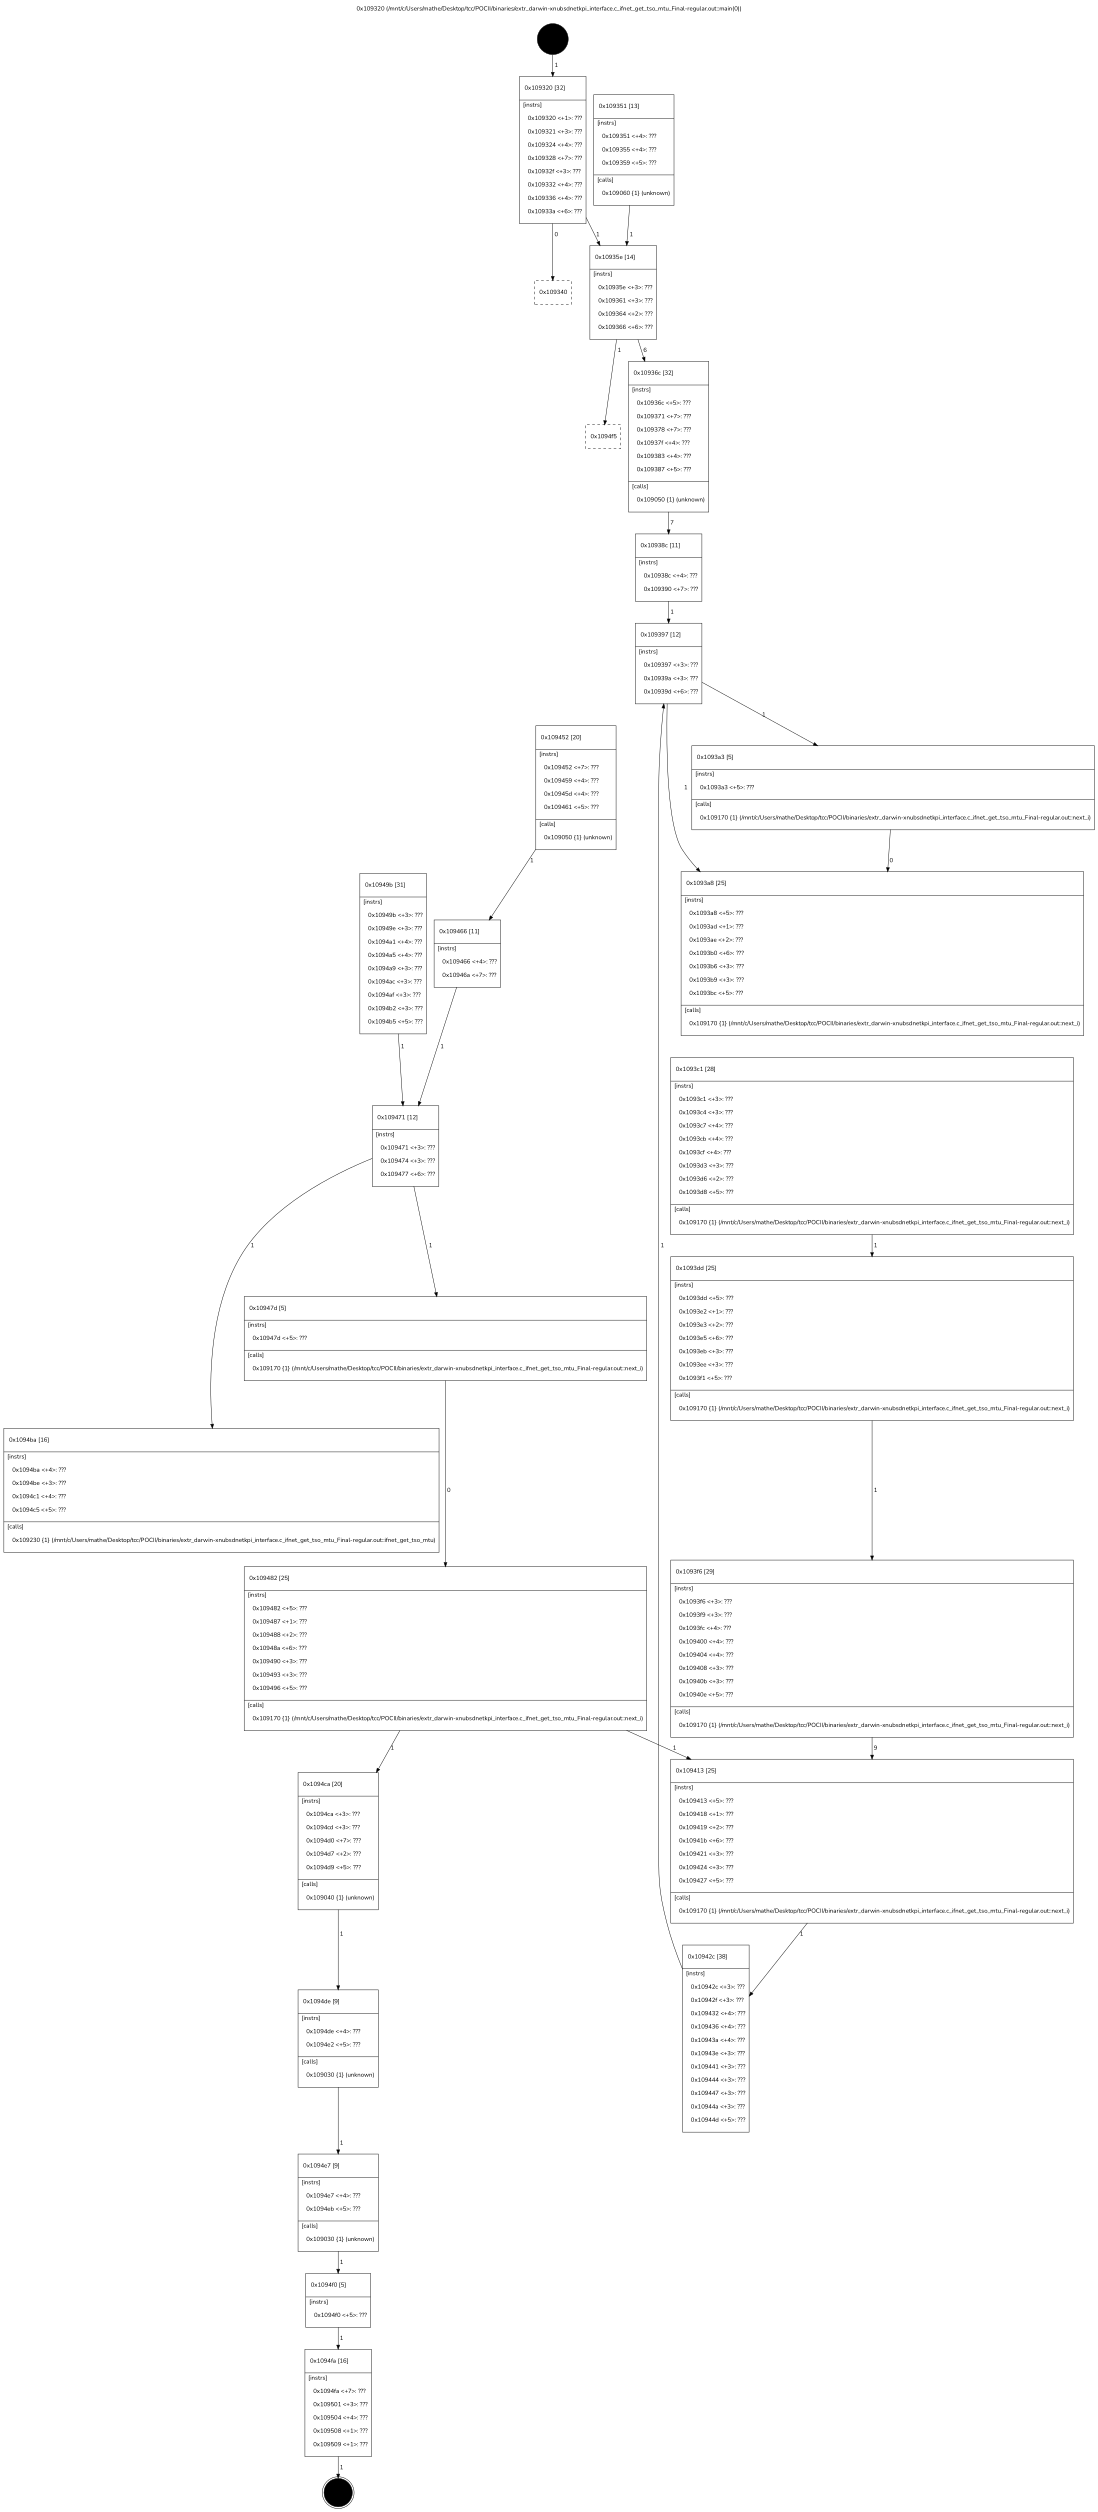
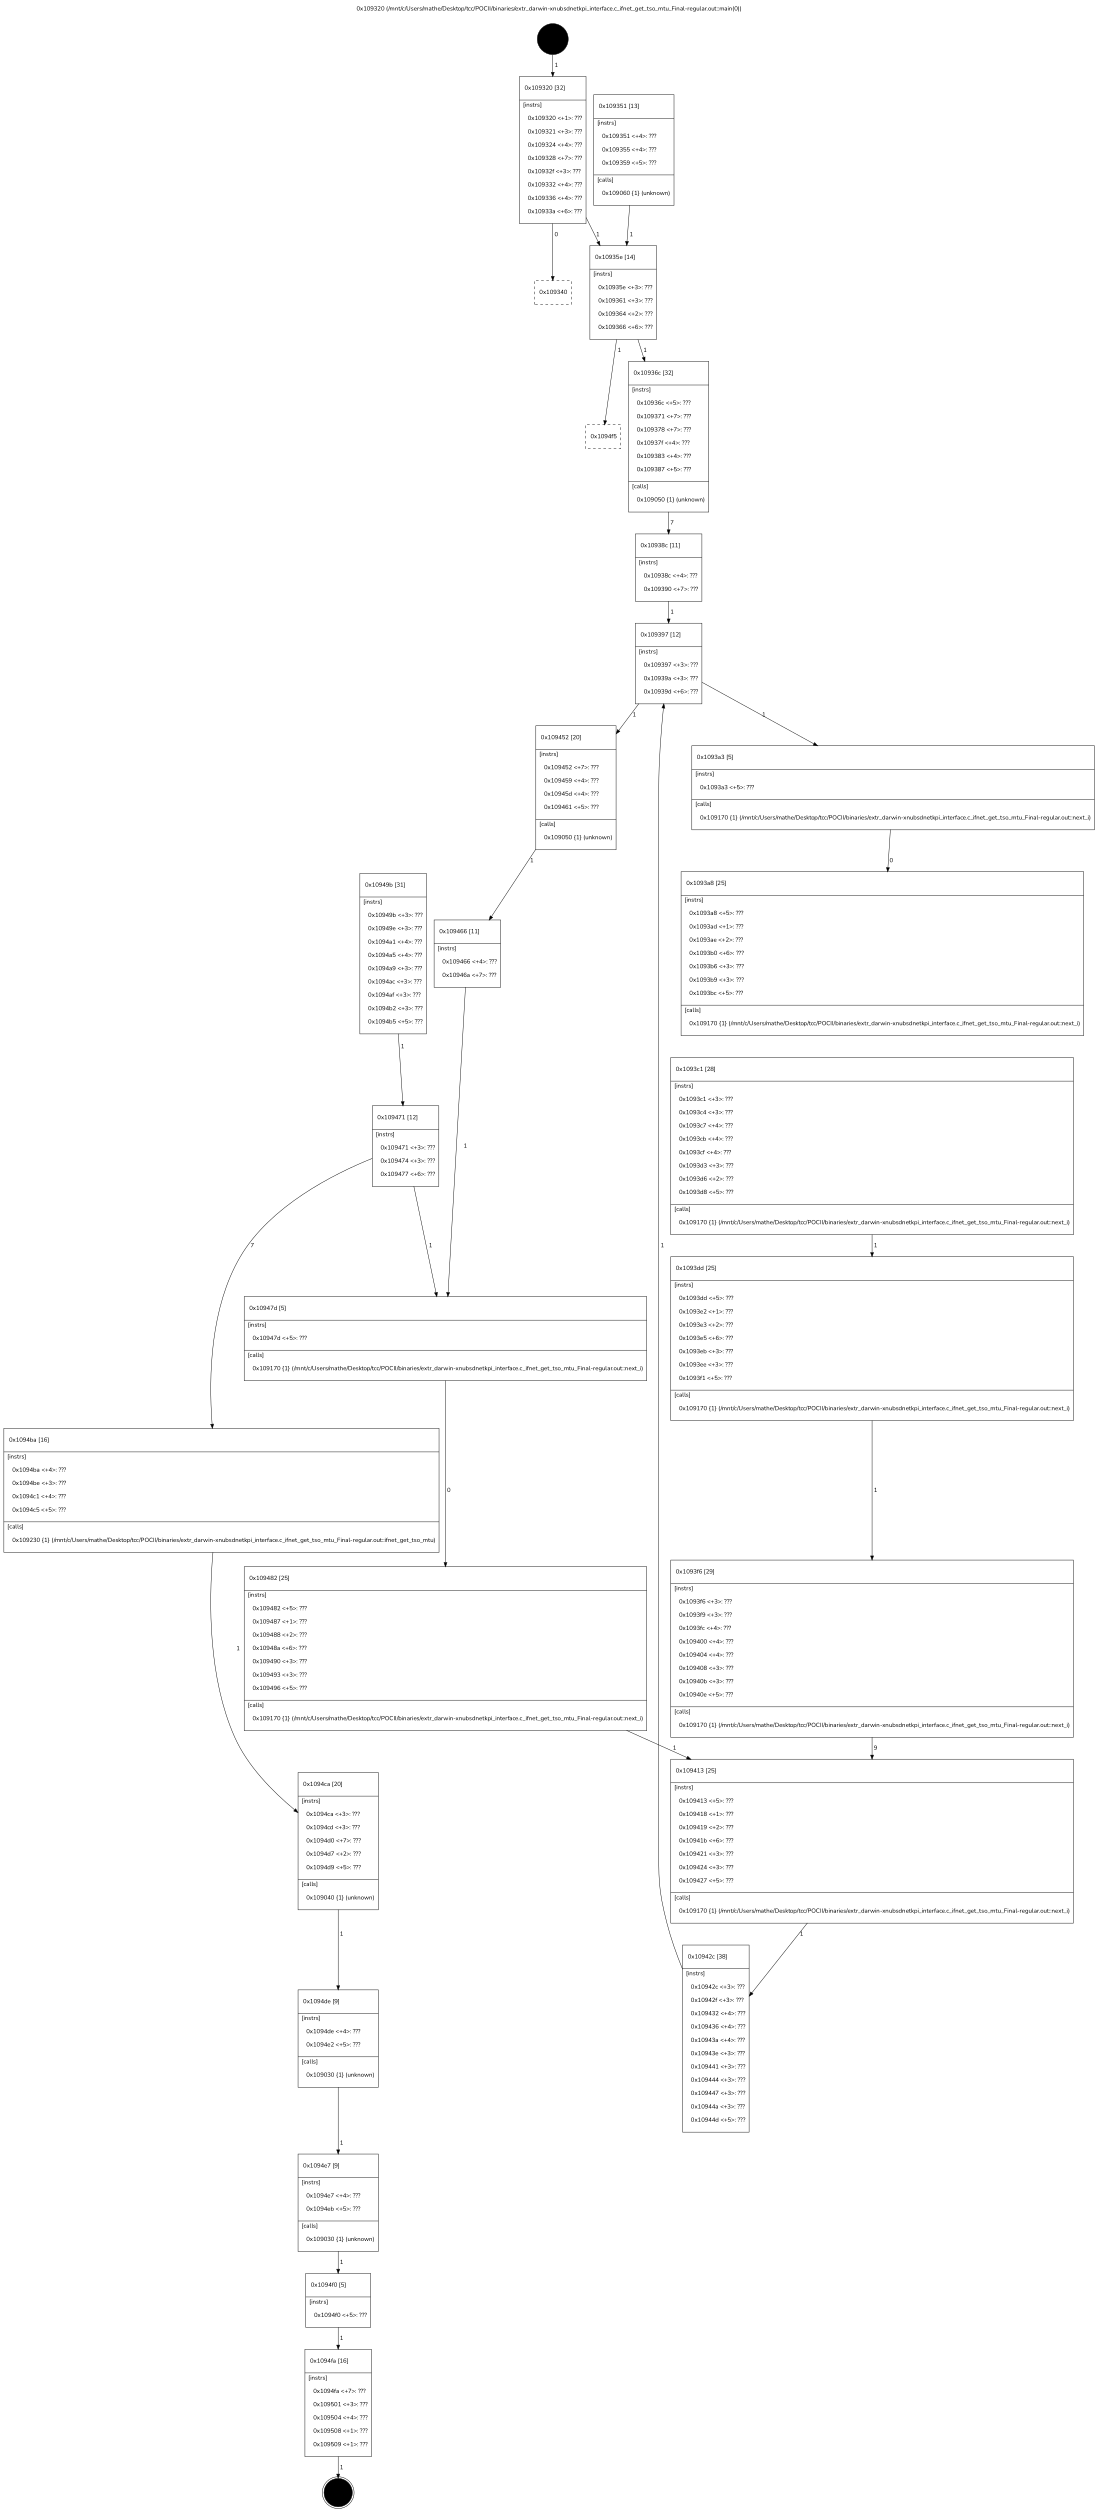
(644, 350) -> (644, 350)
(669, 790) -> (629, 717)
(438, 1044) -> (457, 1140)
(252, 1246) -> (252, 1246)
(389, 1750) -> (220, 1693)
